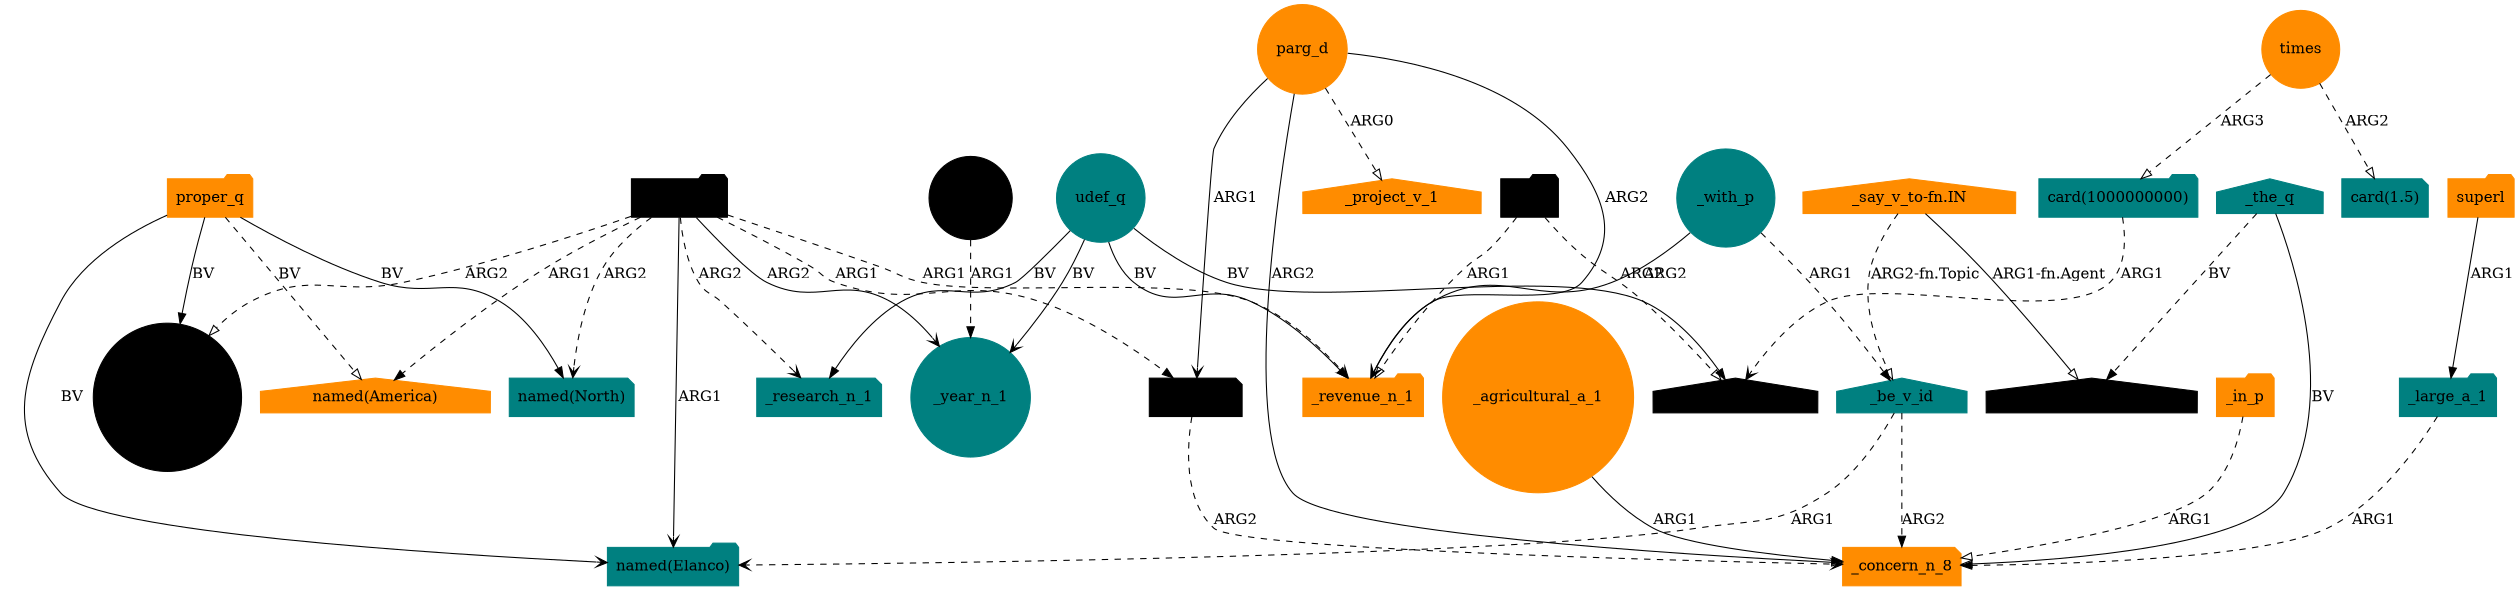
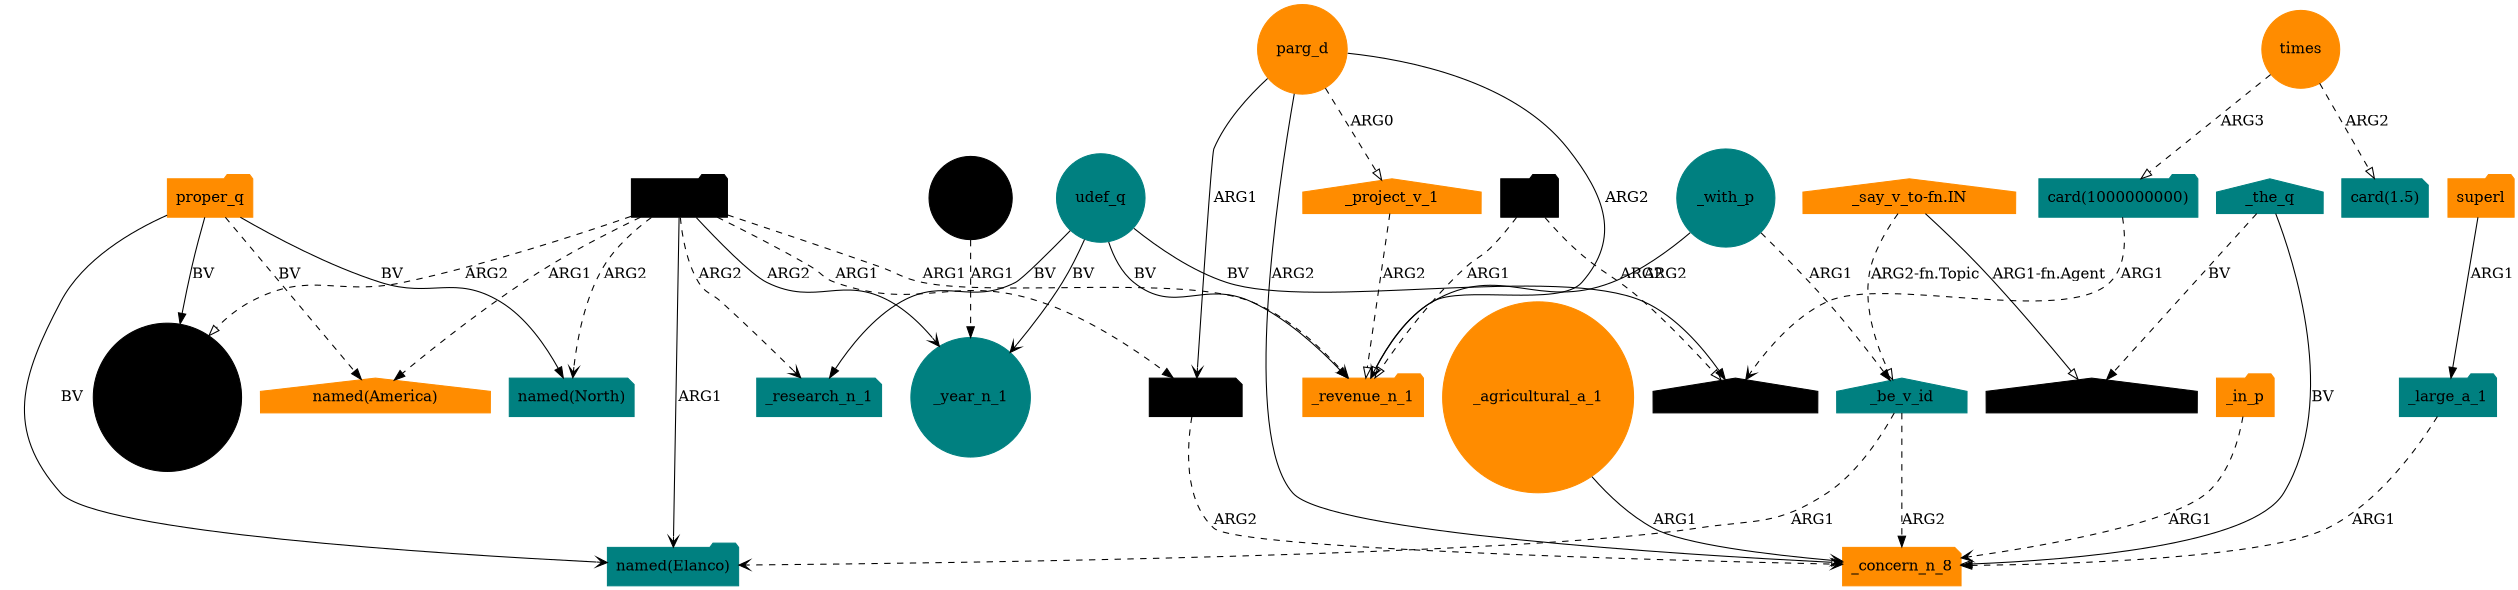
(1602, 211) -> (1602, 211)
none -> (1380, 283)
(290, 294) -> (290, 294)
(2134, 524) -> (2134, 524)
(1702, 543) -> (1702, 543)
